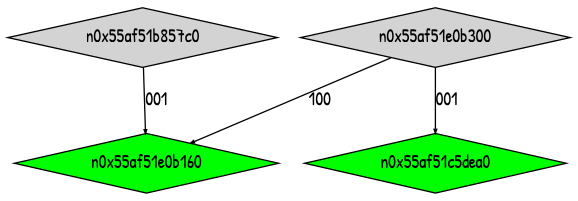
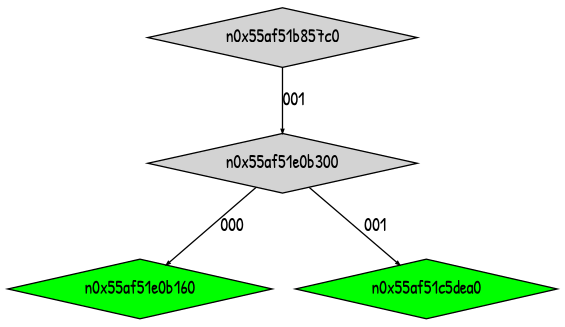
(144, 98) -> (282, 98)
(320, 100) -> (233, 226)
